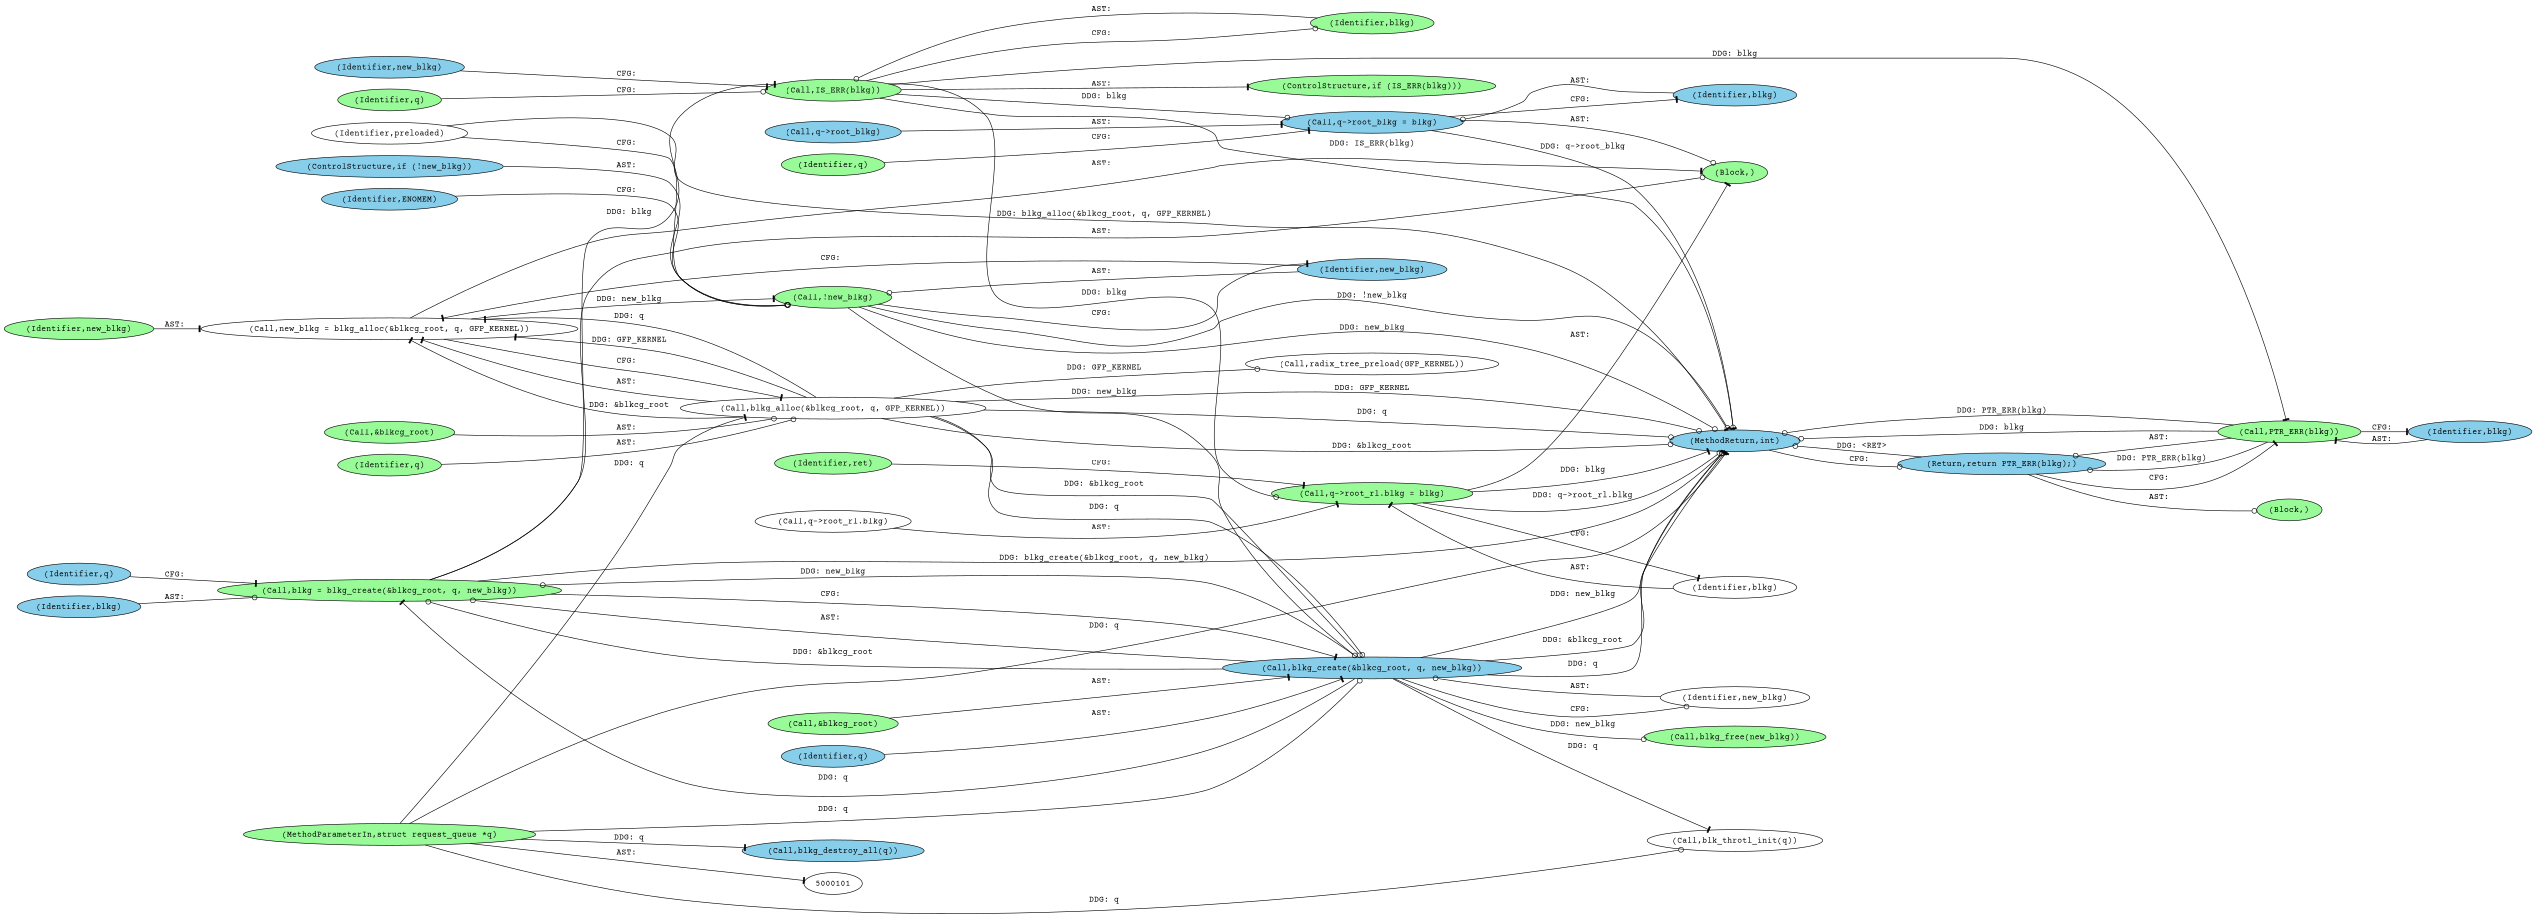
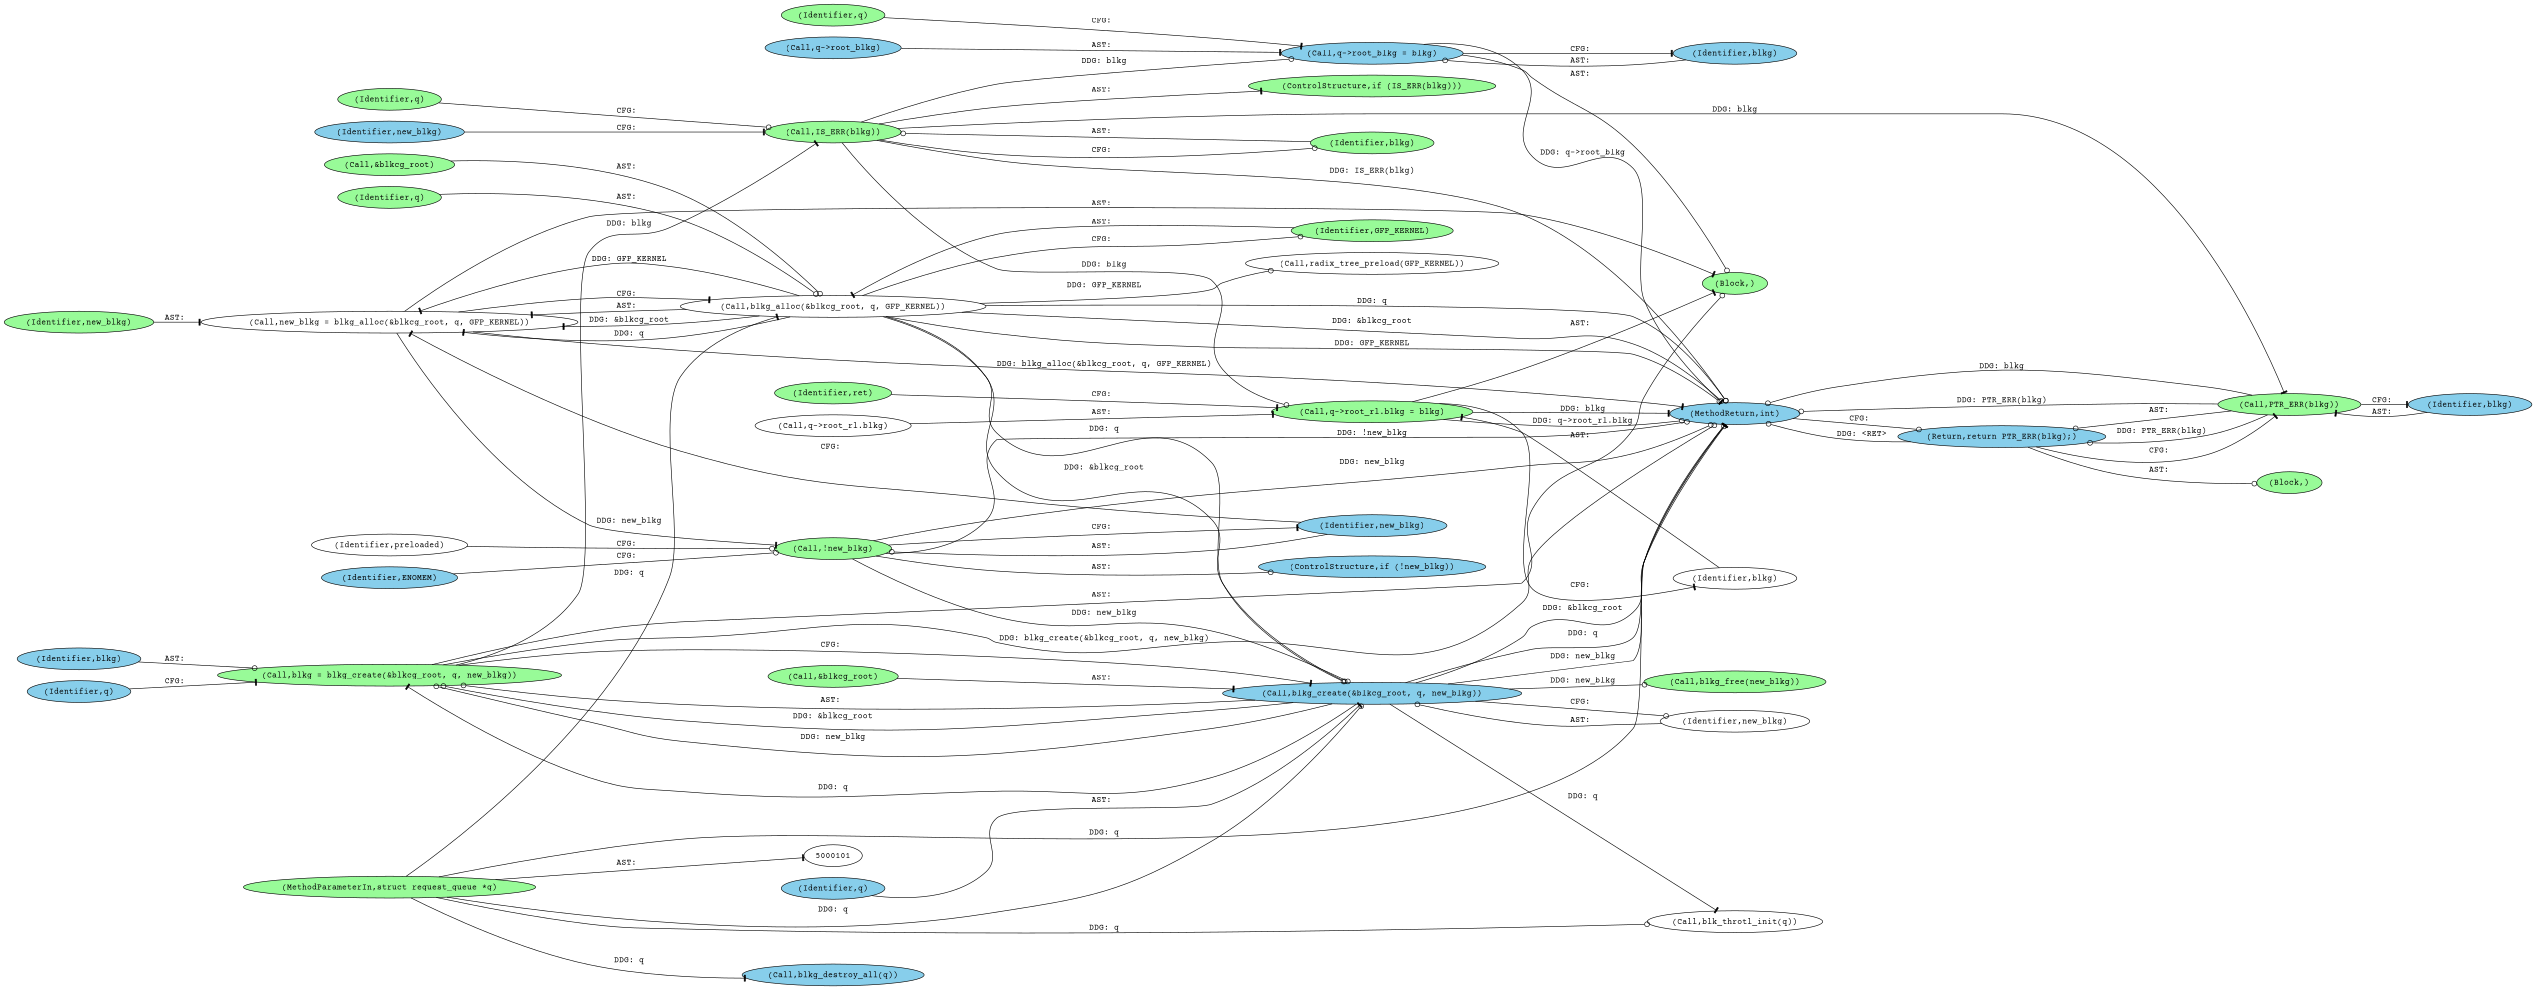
(672, 186) -> (1072, 574)
(1101, 220) -> (1077, 370)
none -> (1372, 231)
